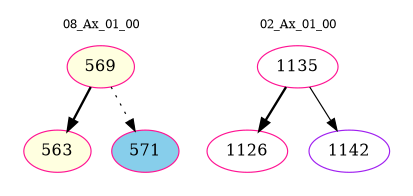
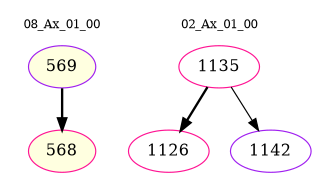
(101, 67) -> (62, 67)
(57, 151) -> (62, 151)
(145, 151) -> none
